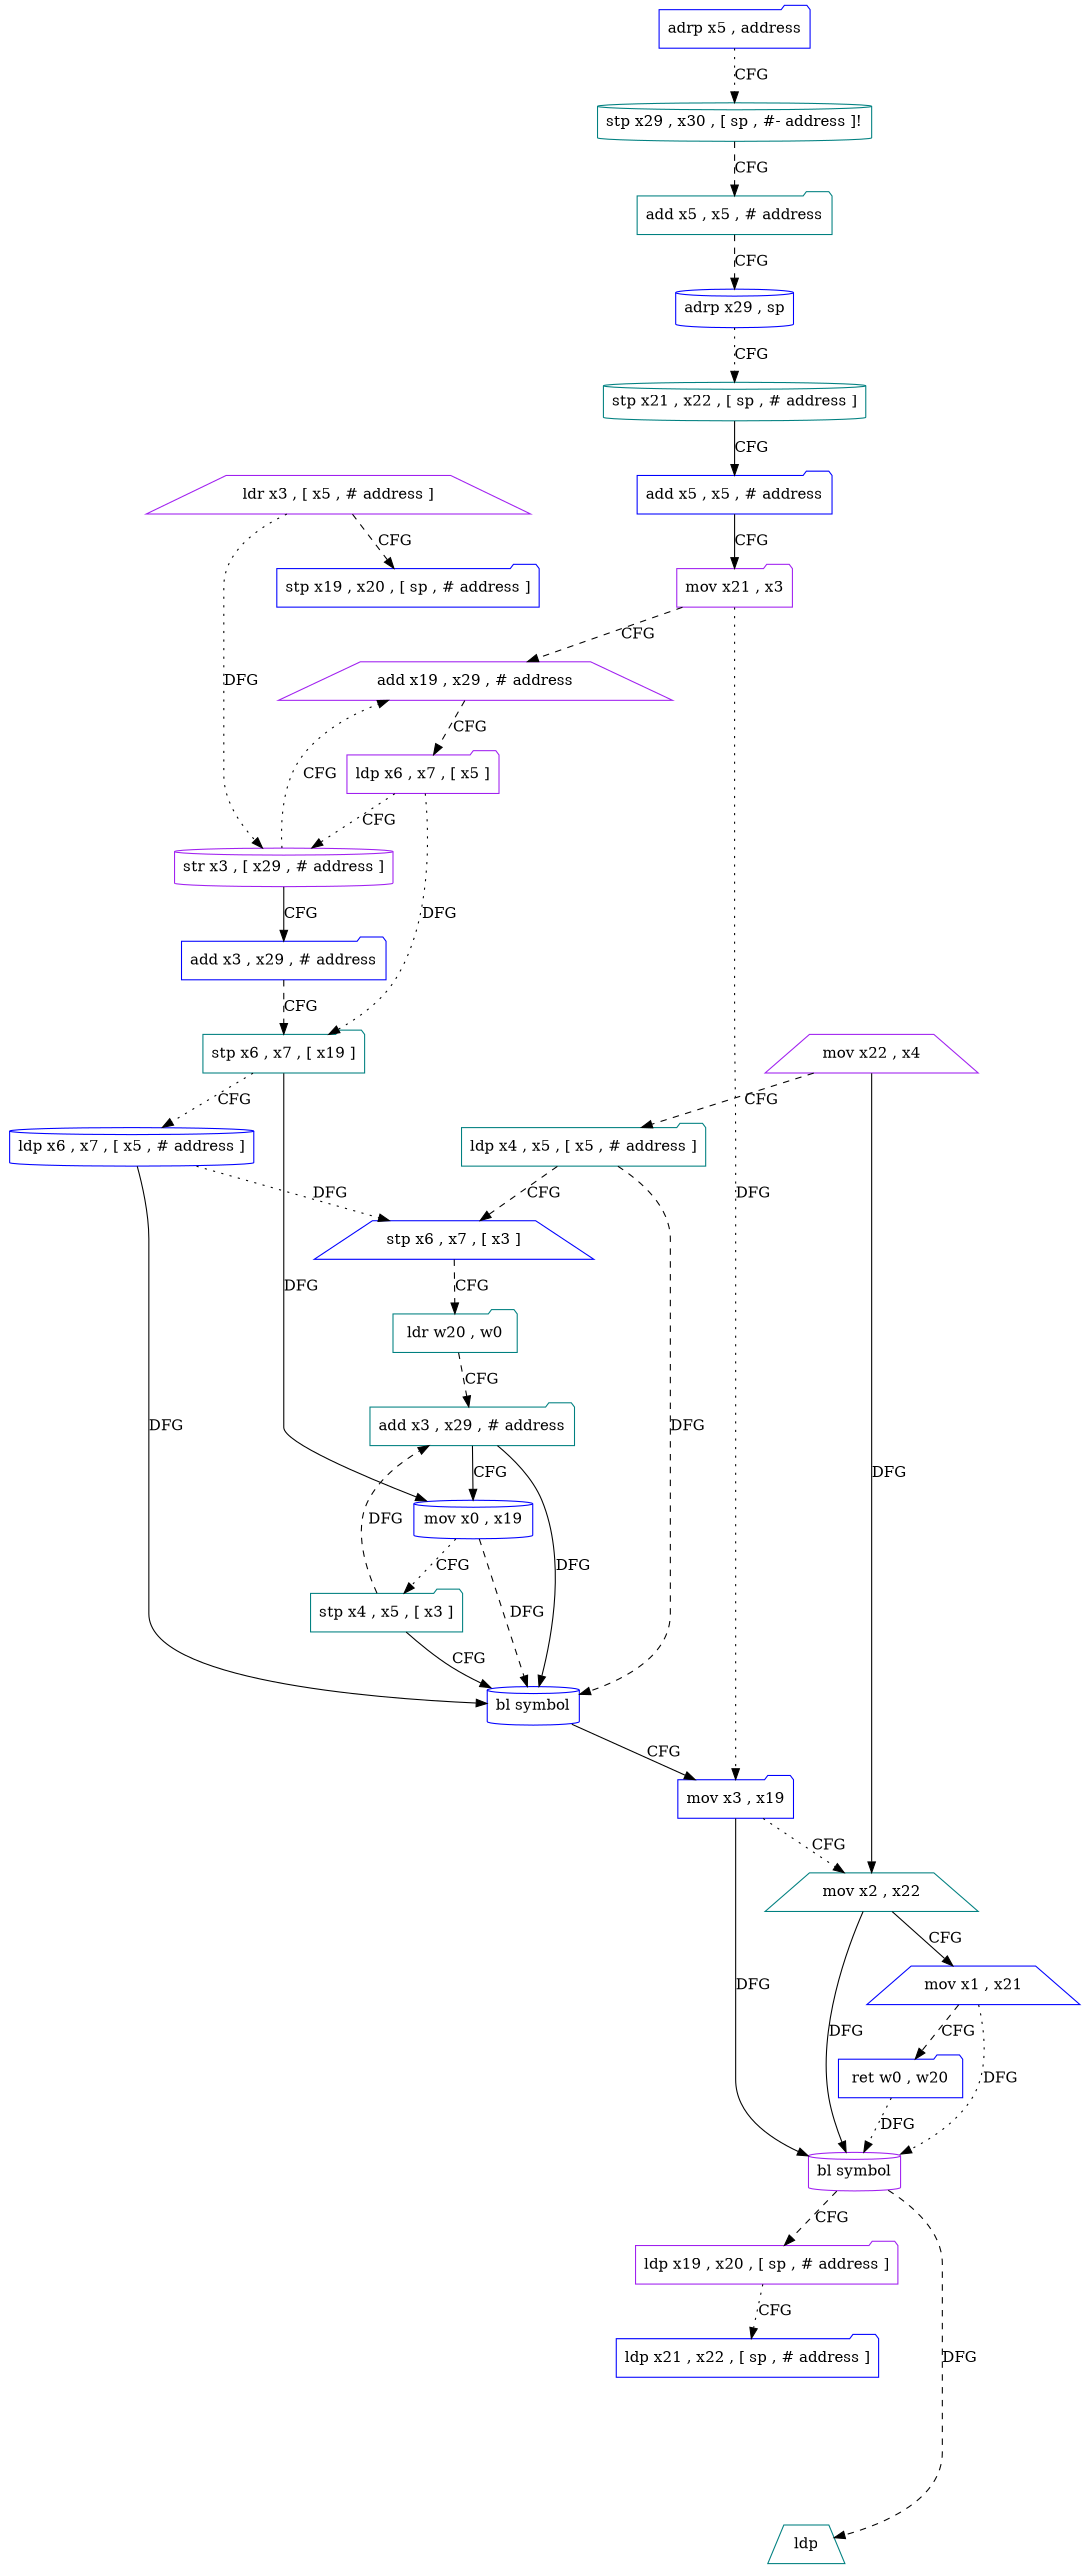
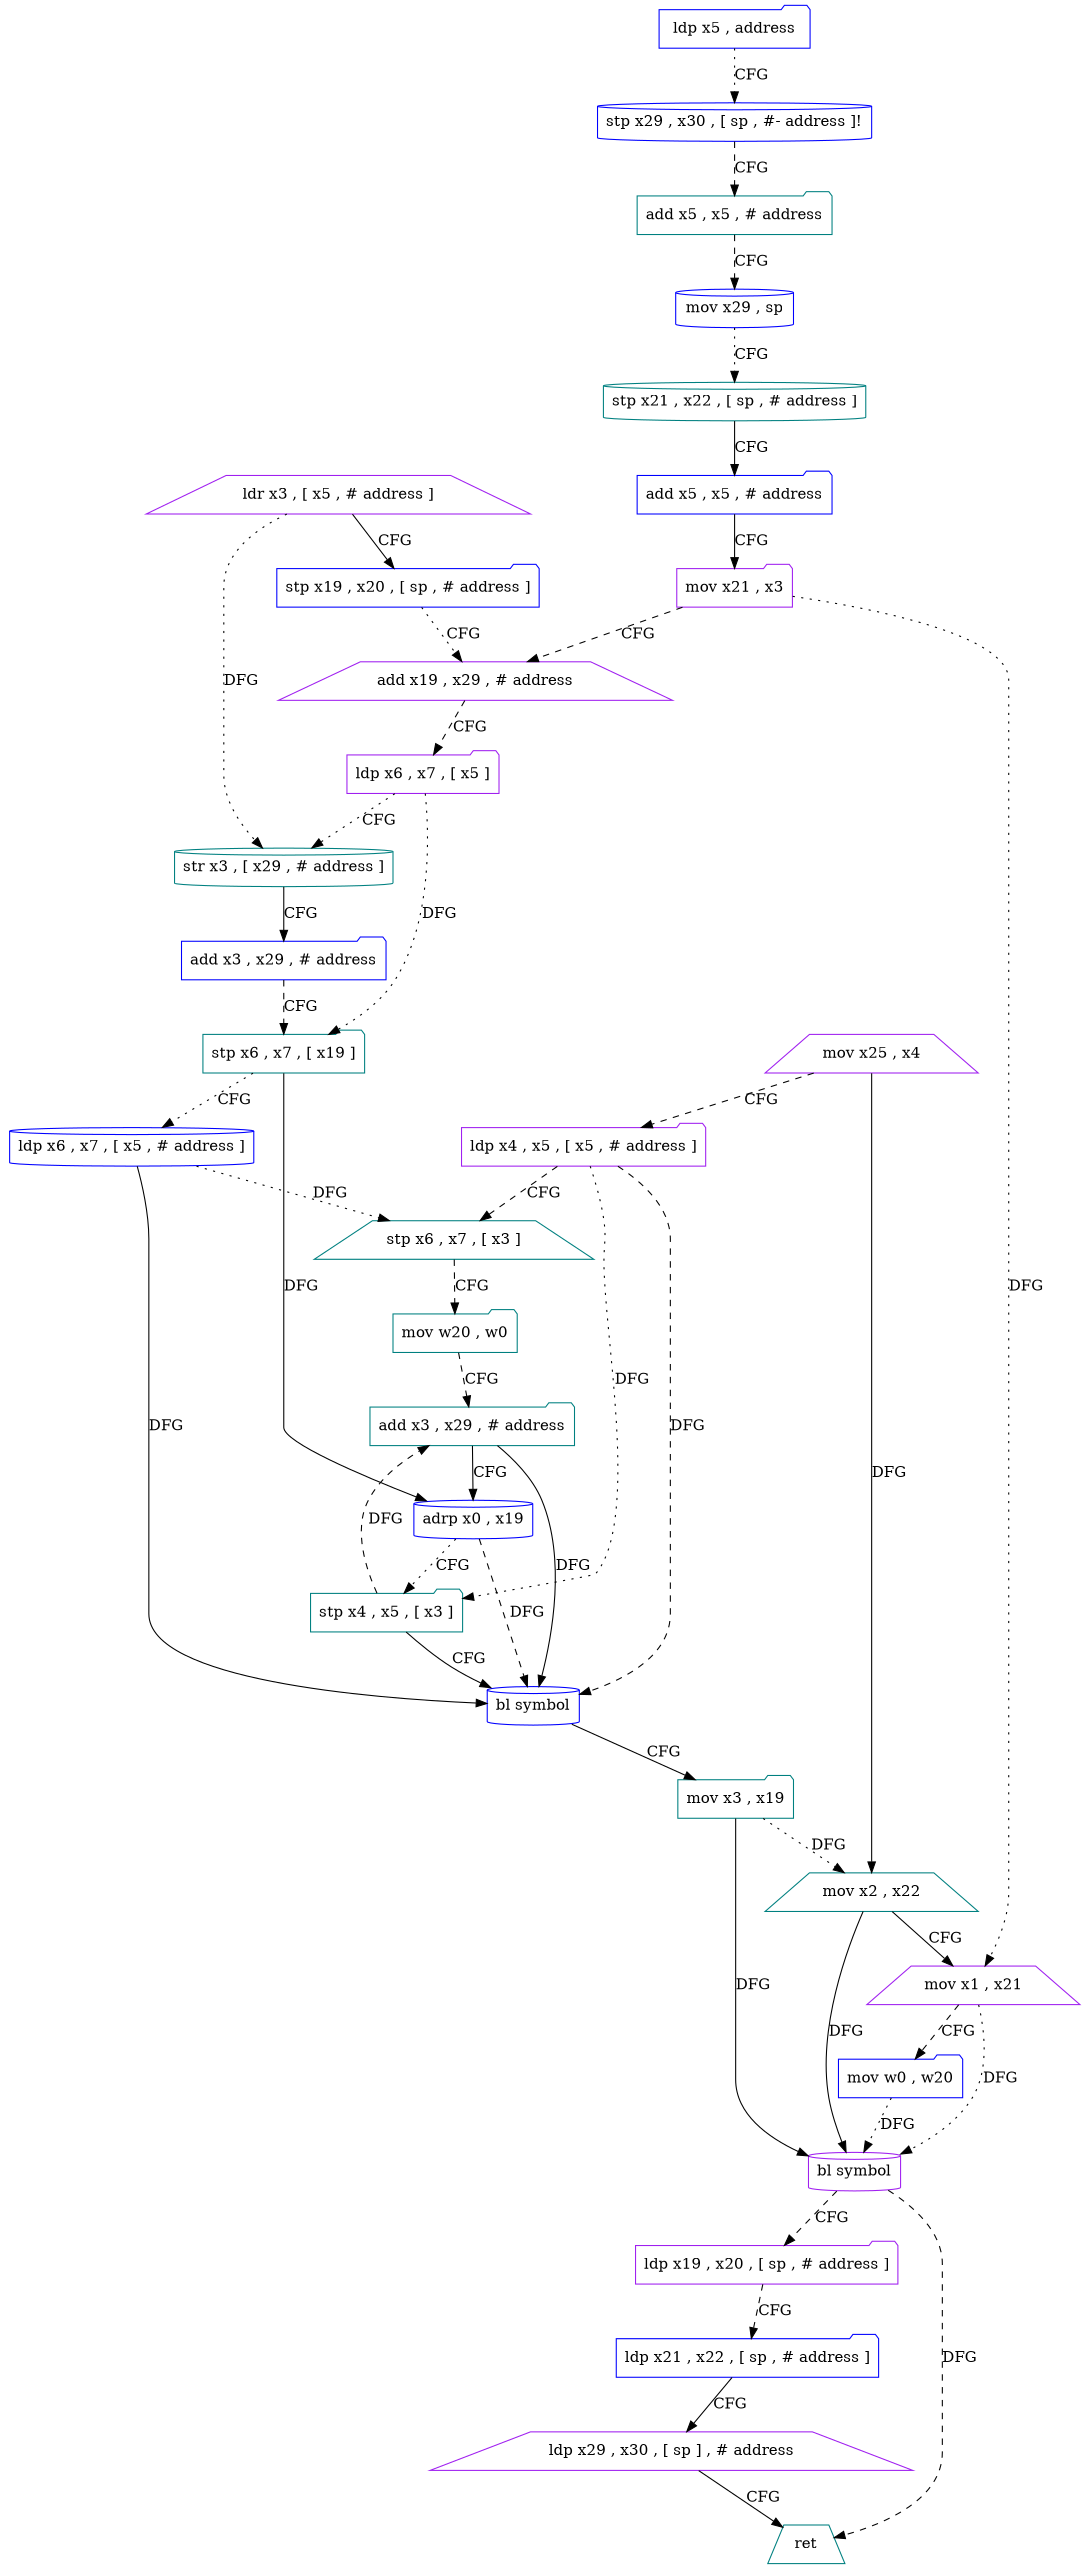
(735, 29) -> (735, 29)
(735, 122) -> (735, 122)
(735, 308) -> (735, 308)
(370, 537) -> (370, 537)
(301, 757) -> (439, 630)
(284, 867) -> (284, 867)
(872, 1054) -> (872, 1054)
(584, 1147) -> (584, 1147)
(736, 1188) -> (1009, 1199)
(454, 1240) -> (454, 1240)
(455, 1333) -> (455, 1333)
none -> (617, 1433)
(473, 1520) -> (473, 1520)
(736, 1799) -> (736, 1799)
(829, 1846) -> (829, 1846)
(973, 1985) -> (973, 1985)
(901, 2078) -> (901, 2078)
(758, 2306) -> (758, 2306)
none -> (671, 2451)
(806, 2544) -> (806, 2544)
